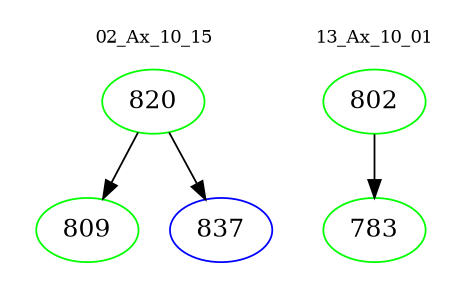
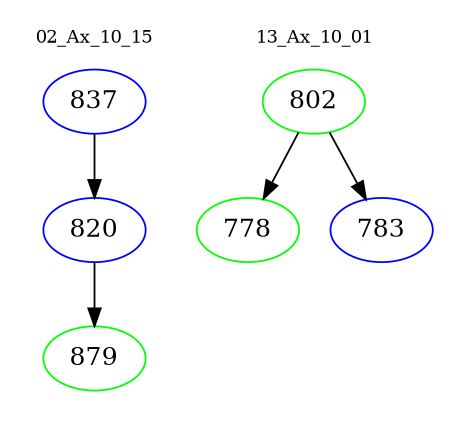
(153, 102) -> (95, 230)
(183, 158) -> (95, 157)
(87, 230) -> (95, 358)
none -> (248, 230)
(374, 230) -> (382, 230)
